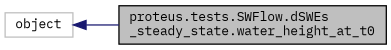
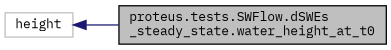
(39, 25) -> (39, 25)
